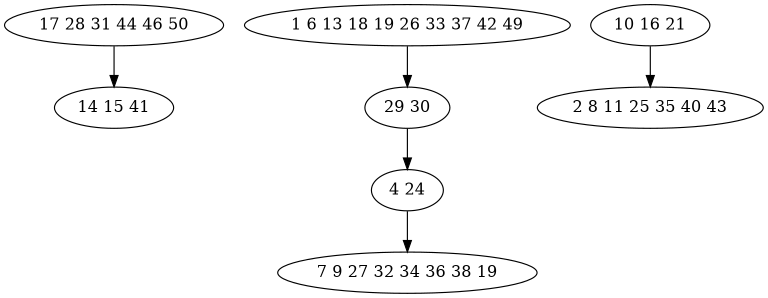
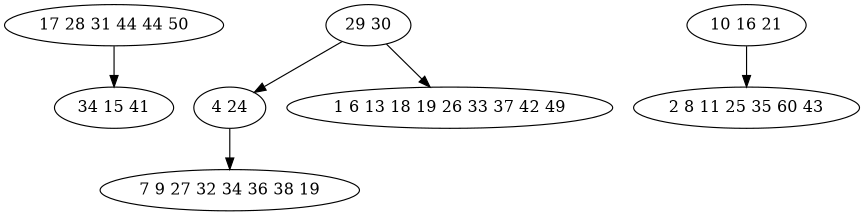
(114, 25) -> (114, 25)
(407, 61) -> (404, 62)
(114, 108) -> (114, 108)
(650, 108) -> (747, 108)
